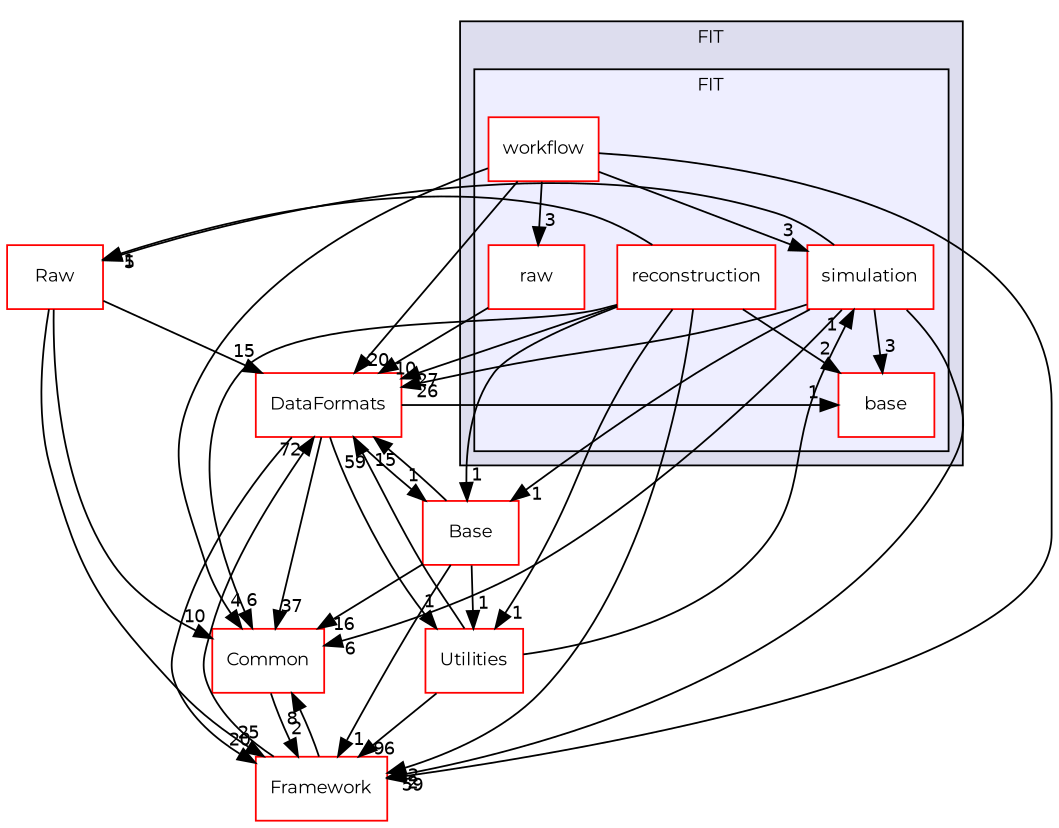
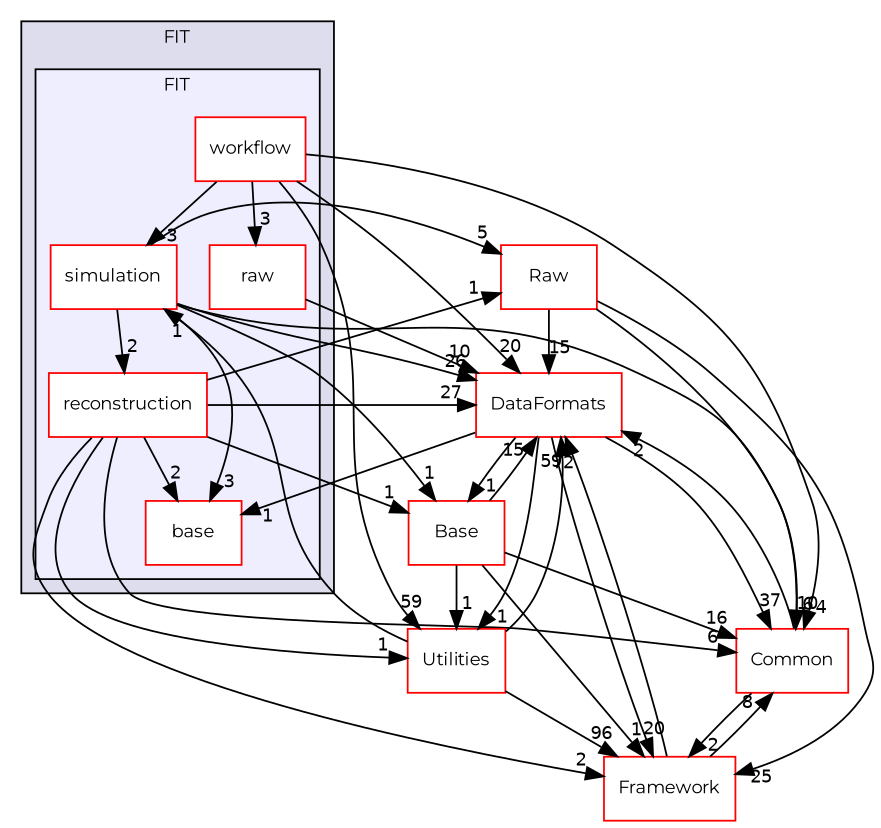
none -> (739, 515)
(1048, 544) -> (353, 384)
(786, 631) -> (120, 332)
